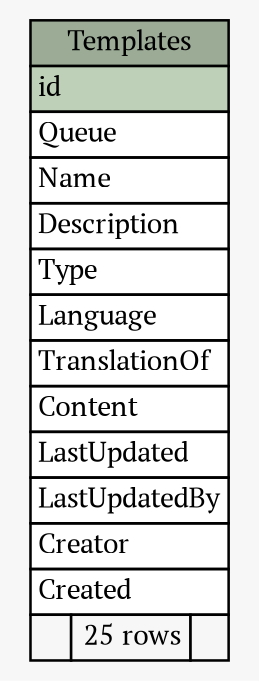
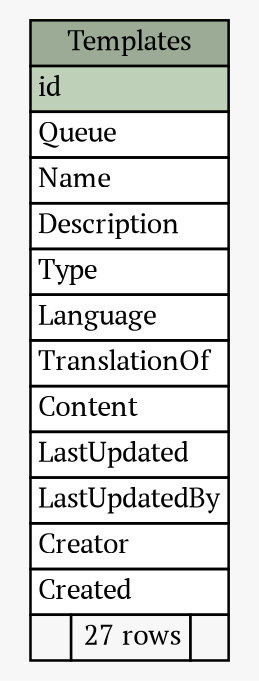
(133, 636) -> (133, 636)
